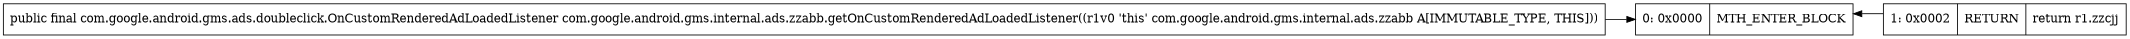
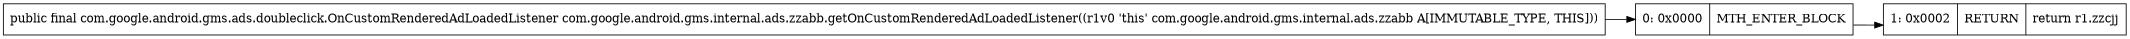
(1873, 14) -> (1864, 25)
